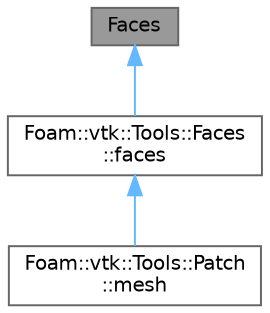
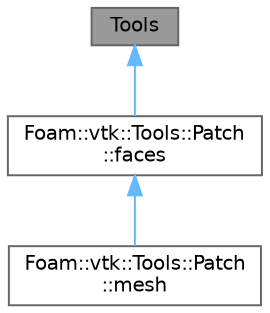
(135, 27) -> (135, 27)
(135, 146) -> (135, 146)
